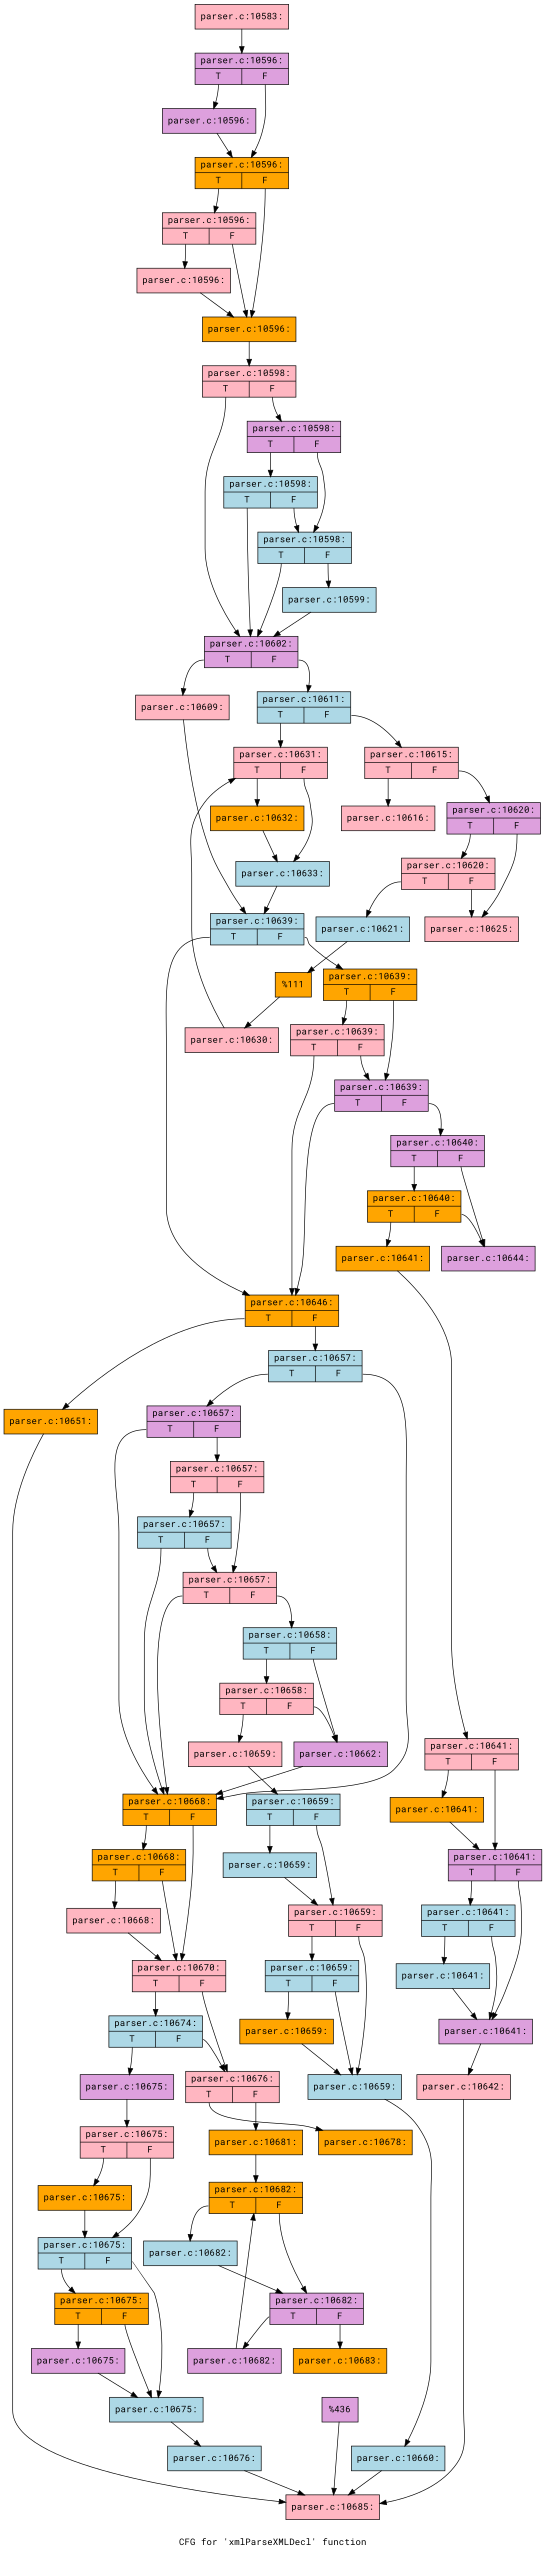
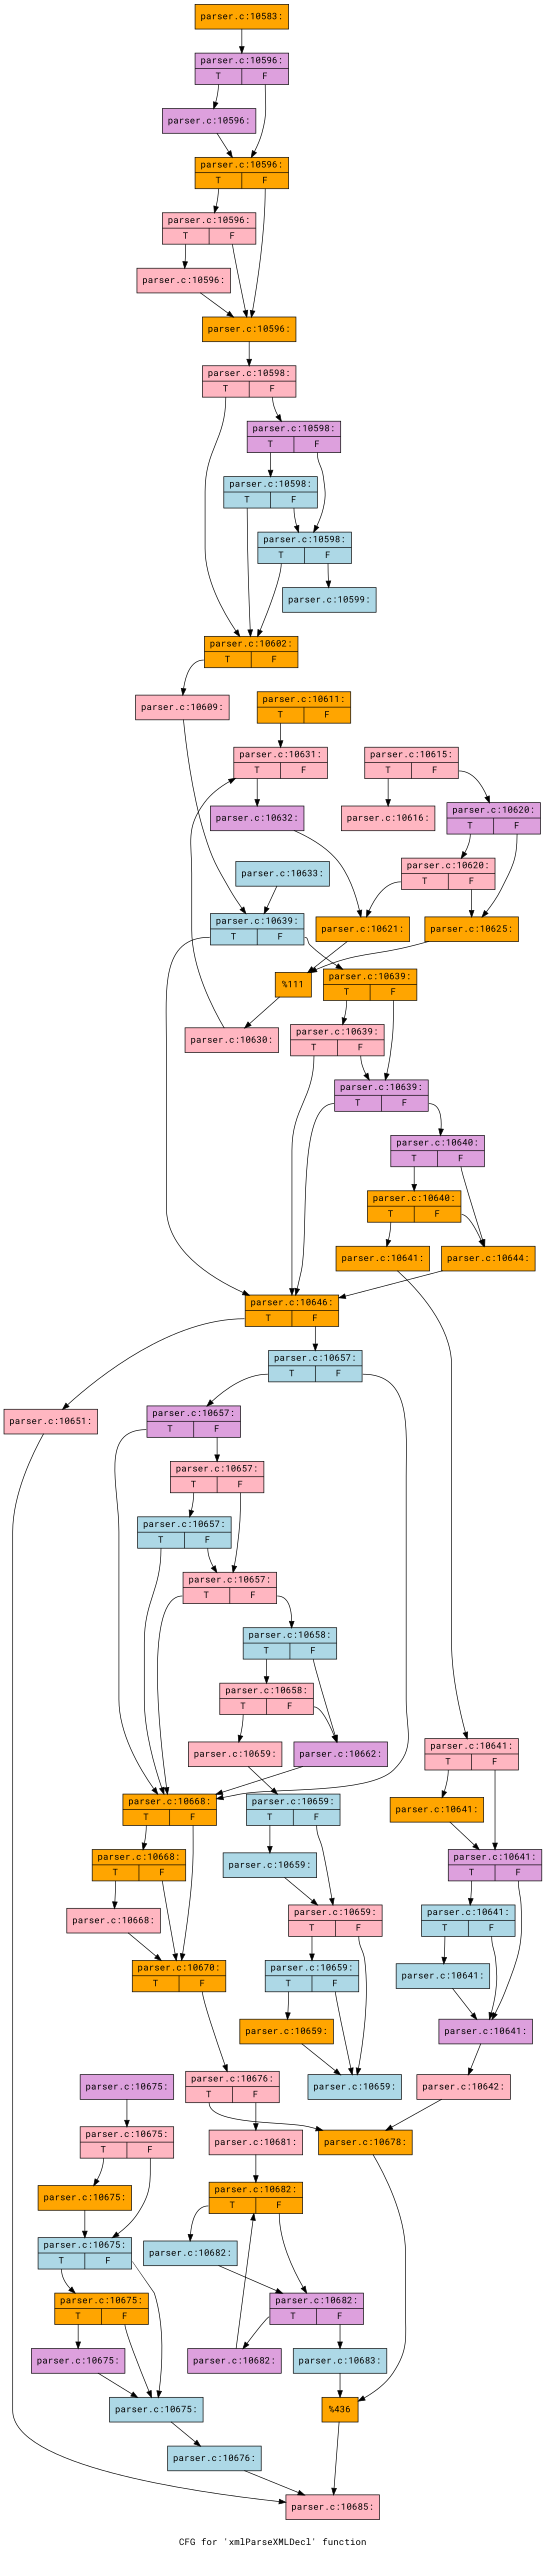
(242, 17) -> (242, 17)
(295, 622) -> none
(251, 652) -> (251, 652)
(309, 670) -> none
(304, 707) -> (304, 707)
(377, 724) -> none
(257, 818) -> (257, 818)
(312, 819) -> none
(269, 843) -> (338, 861)
(363, 929) -> (363, 929)
(472, 929) -> (472, 929)
none -> (372, 954)
(488, 1259) -> (488, 1259)
none -> (394, 1283)
(51, 1422) -> (51, 1422)
(179, 1976) -> (179, 1976)
(156, 2032) -> none
(256, 2142) -> (256, 2142)
none -> (406, 2281)
(464, 2323) -> (417, 2113)
(340, 2361) -> (340, 2361)
none -> (340, 2382)
(340, 2410) -> (340, 2410)
(398, 2458) -> none
